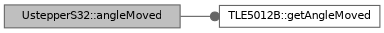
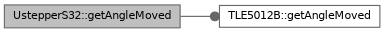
(92, 16) -> (92, 16)
